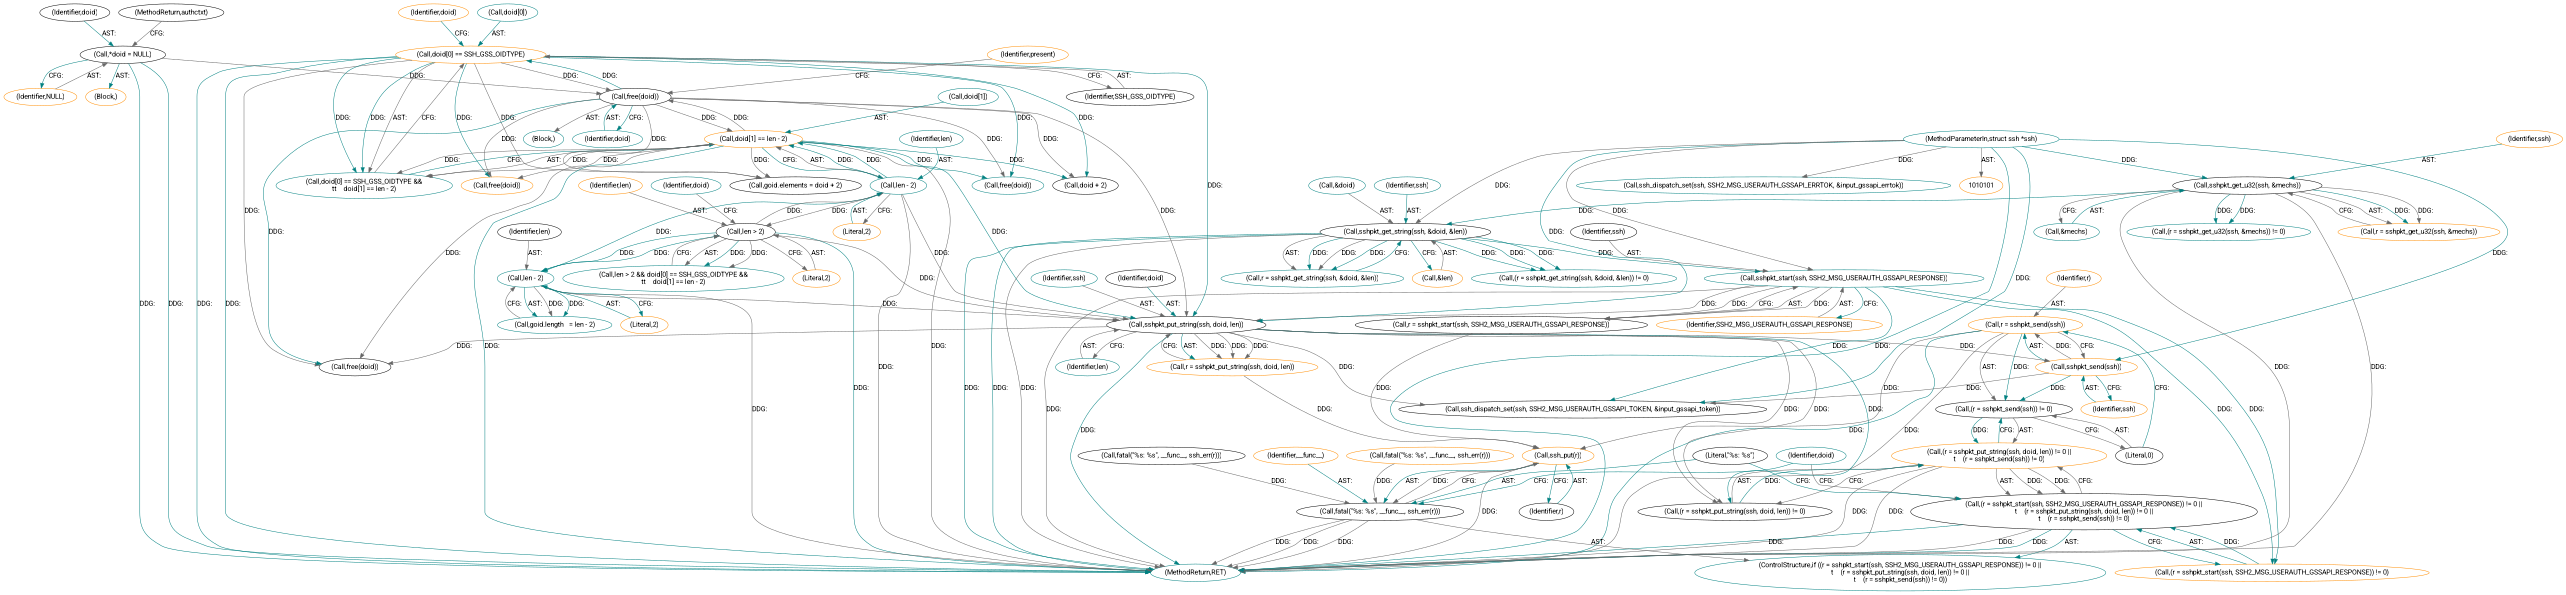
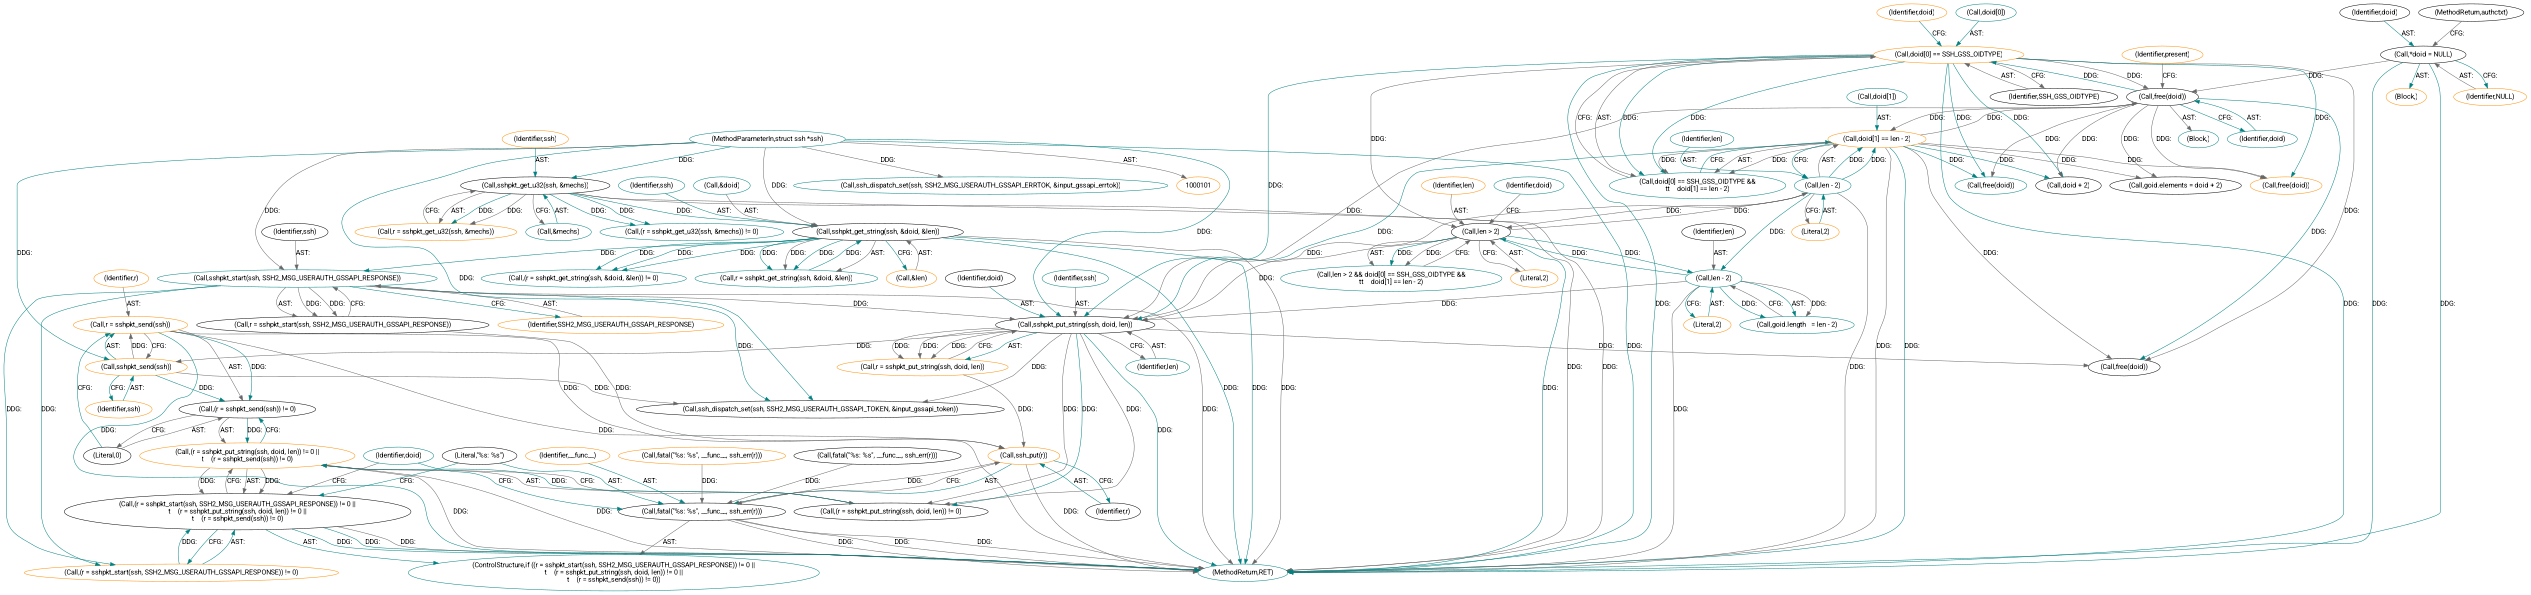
(533, 166) -> (1534, 71)
(1981, 186) -> (1198, 186)
(1403, 253) -> (855, 253)
